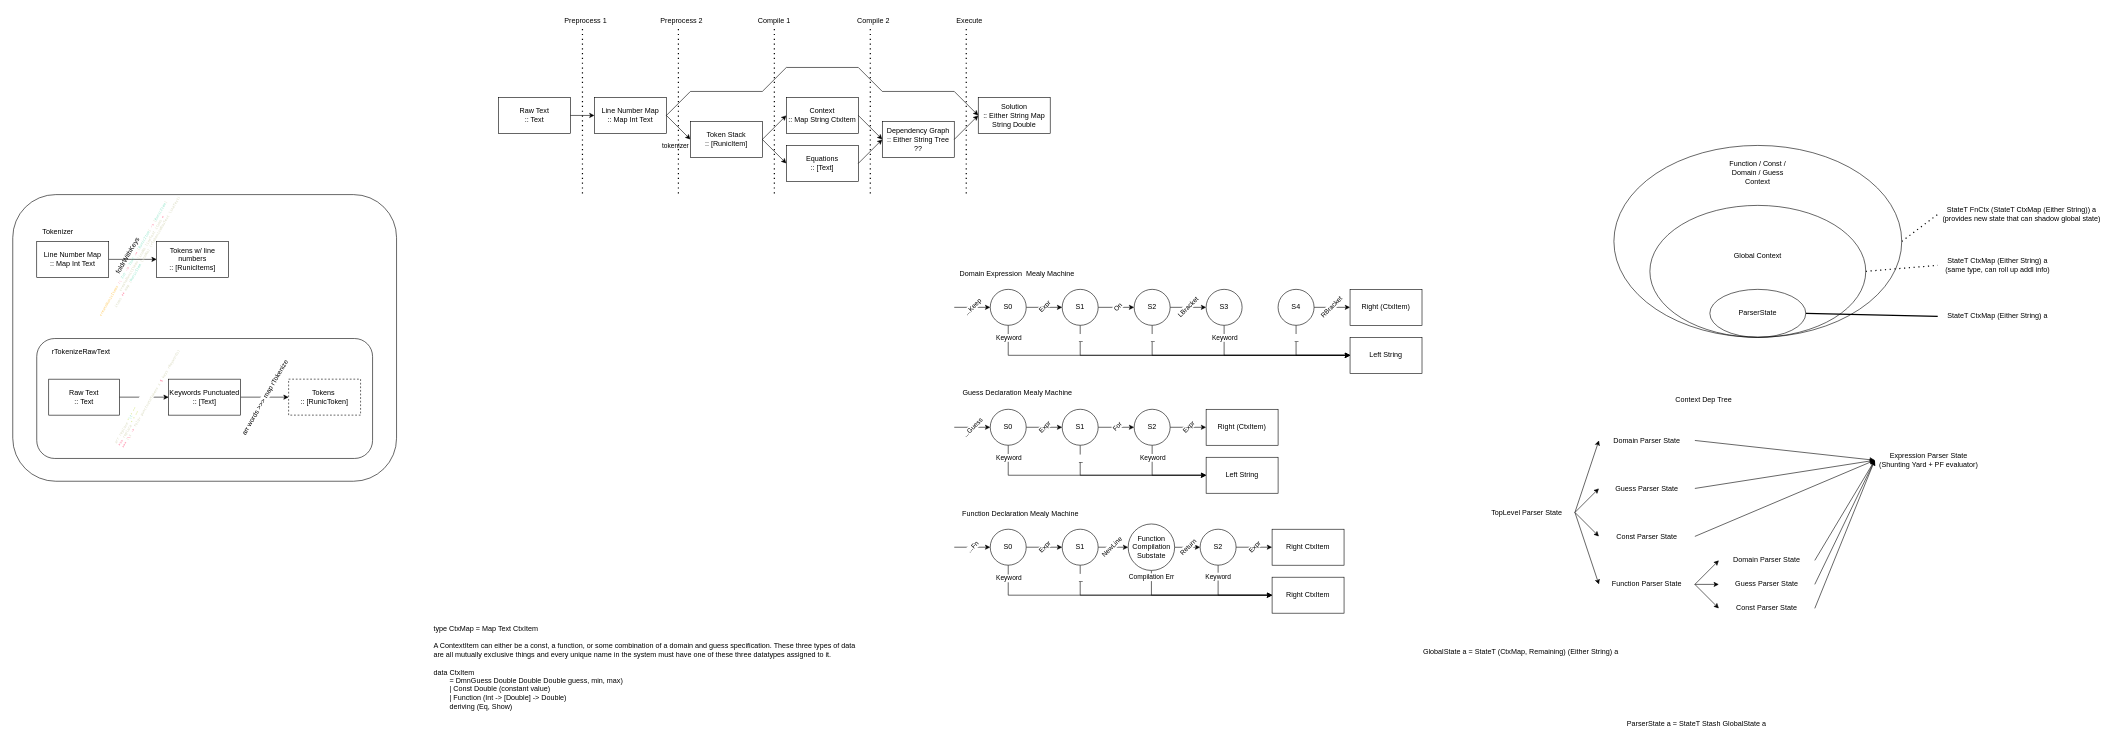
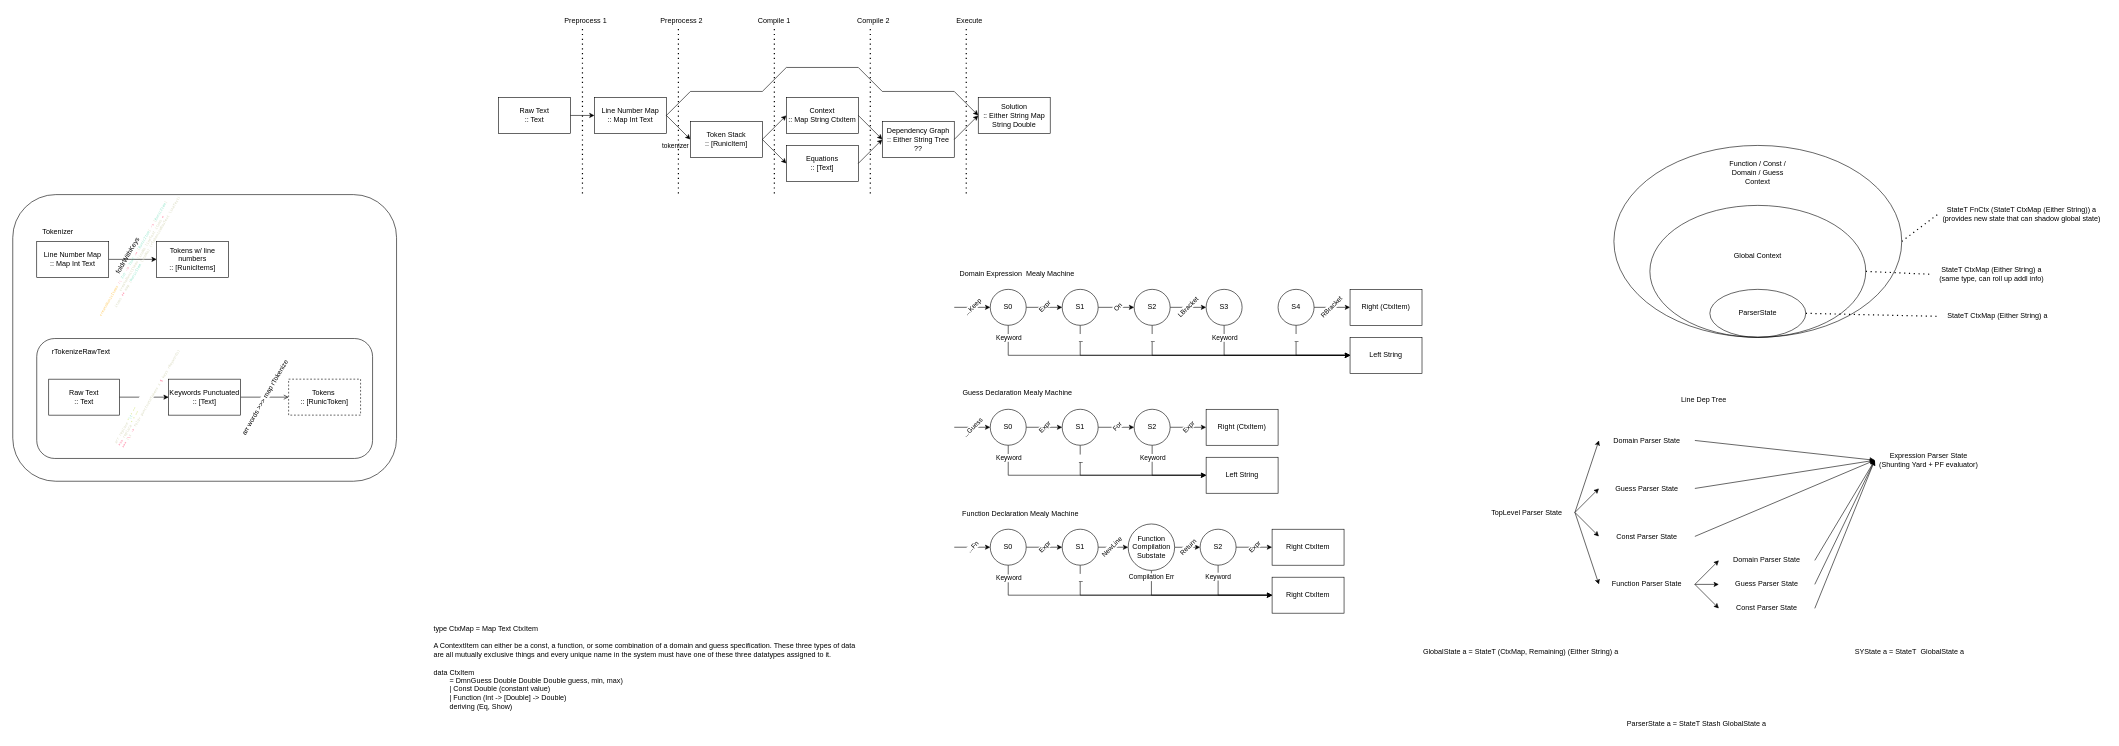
(1998, 266) -> (1992, 275)
(1872, 315) -> (1872, 315)
(282, 397) -> (284, 397)
(1704, 401) -> (1704, 401)
none -> (1917, 653)
